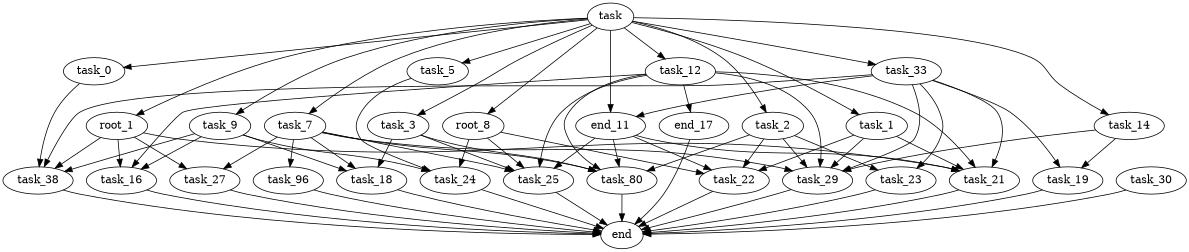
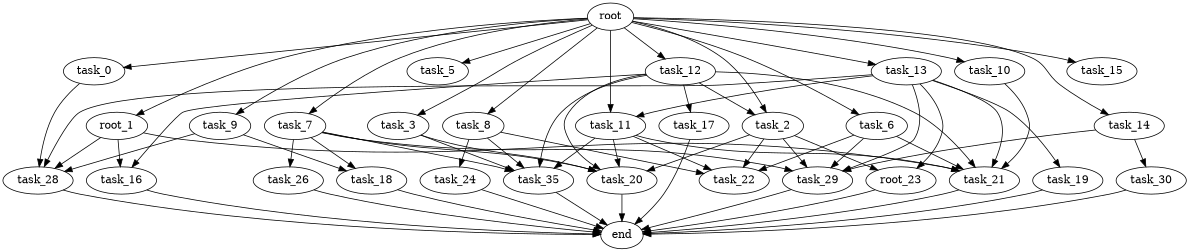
(611, 17) -> (611, 17)
(906, 71) -> (906, 71)
none -> (990, 71)
none -> (1102, 71)
(789, 94) -> (718, 93)
(473, 126) -> (473, 126)
(611, 126) -> (611, 126)
(694, 126) -> (694, 126)
(877, 126) -> (877, 126)
(357, 129) -> none
(387, 150) -> none
(175, 151) -> none
(1101, 151) -> (1139, 149)
(355, 156) -> none
(38, 180) -> (38, 180)
(205, 180) -> none
(288, 180) -> (288, 180)
(539, 180) -> (539, 180)
(622, 180) -> (622, 180)
(901, 180) -> (901, 180)
(679, 207) -> none
